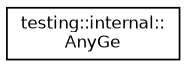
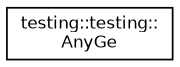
(93, 34) -> (90, 34)
